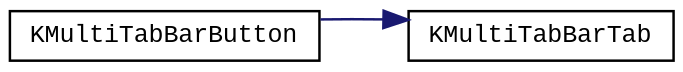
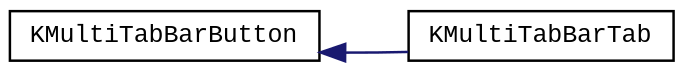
(352, 19) -> (377, 52)
